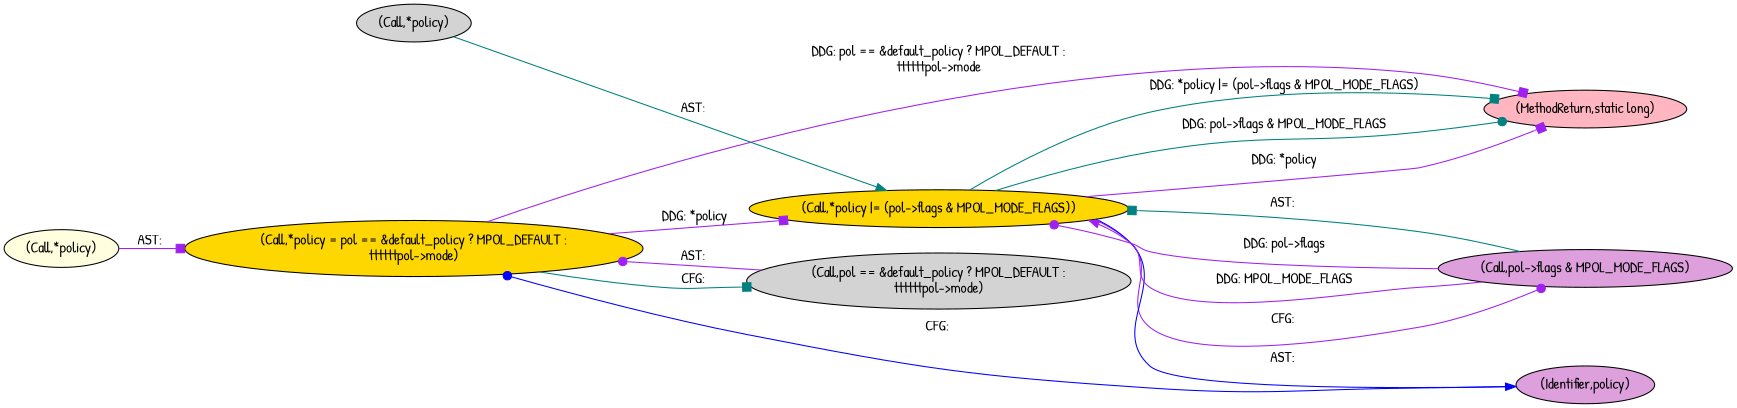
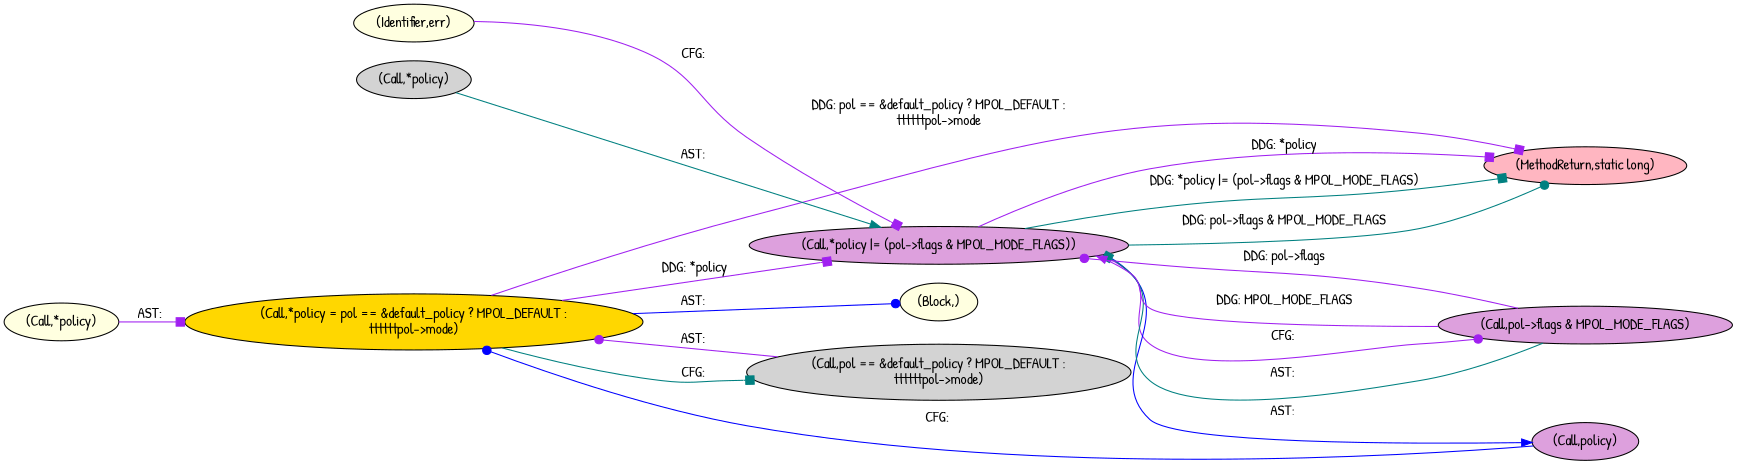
none -> (414, 23)
(939, 209) -> (939, 245)
none -> (939, 302)
(1585, 385) -> (1585, 441)
